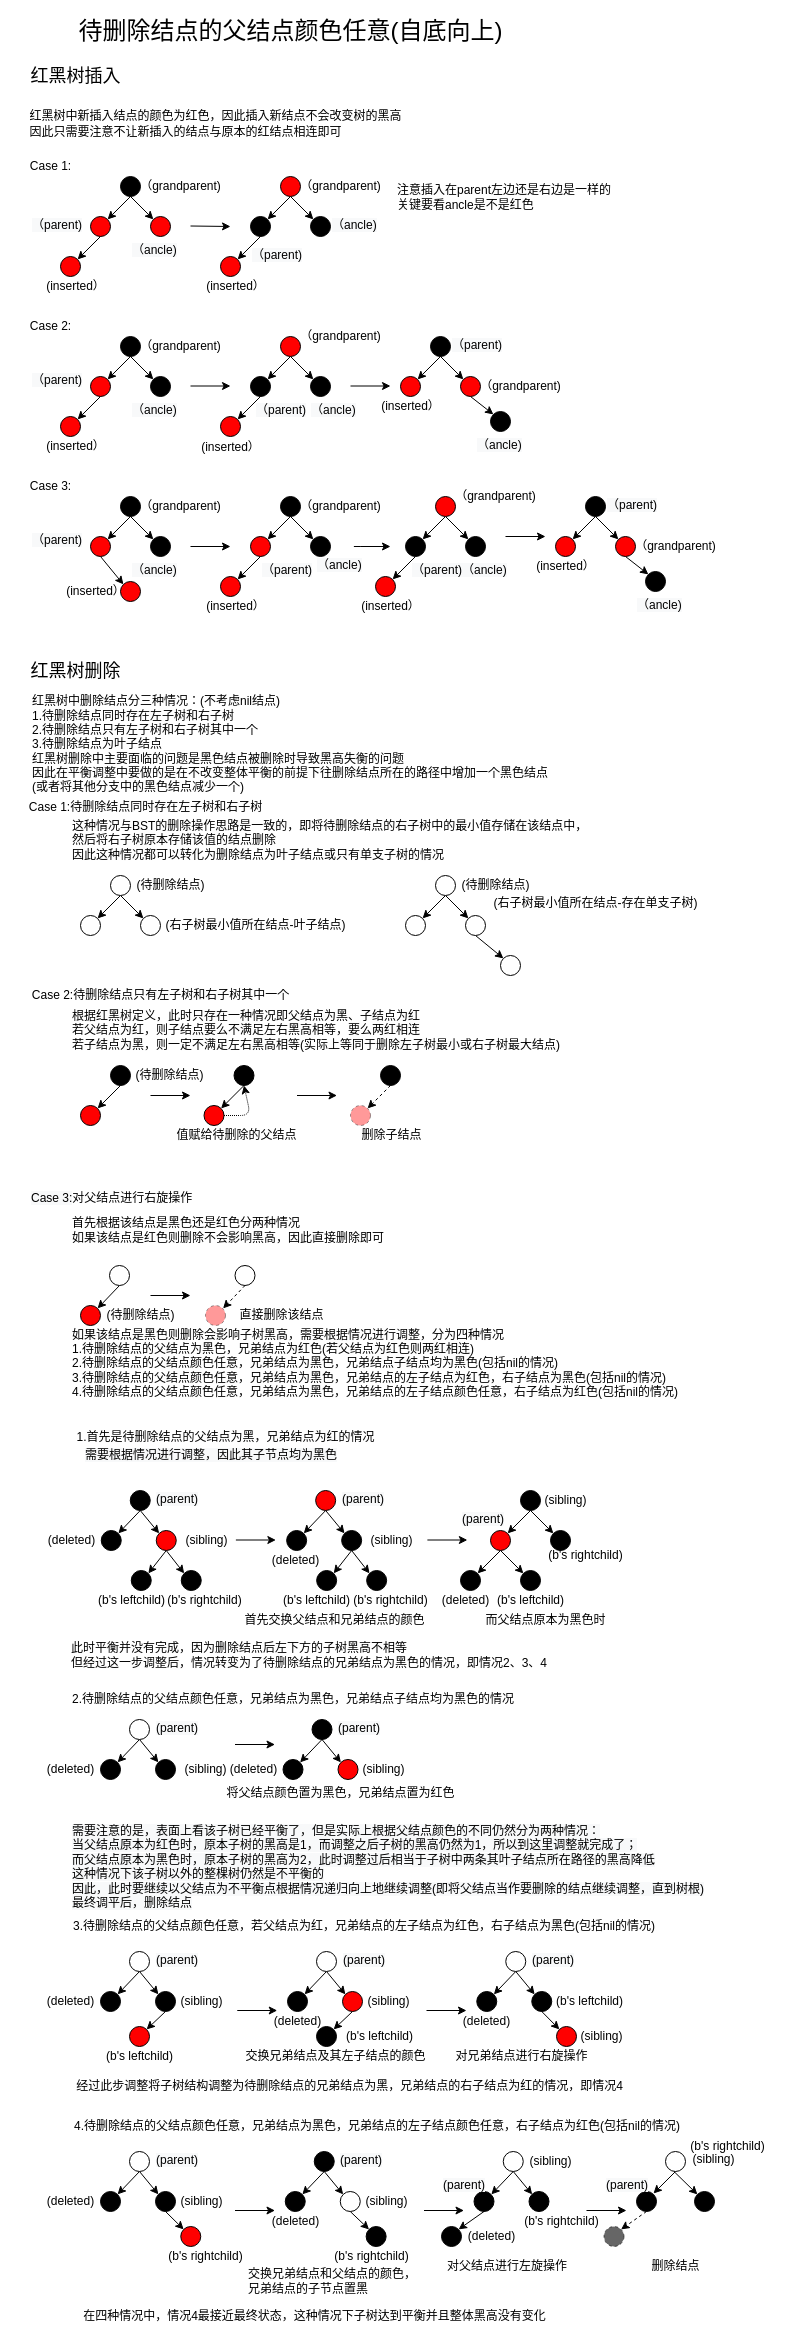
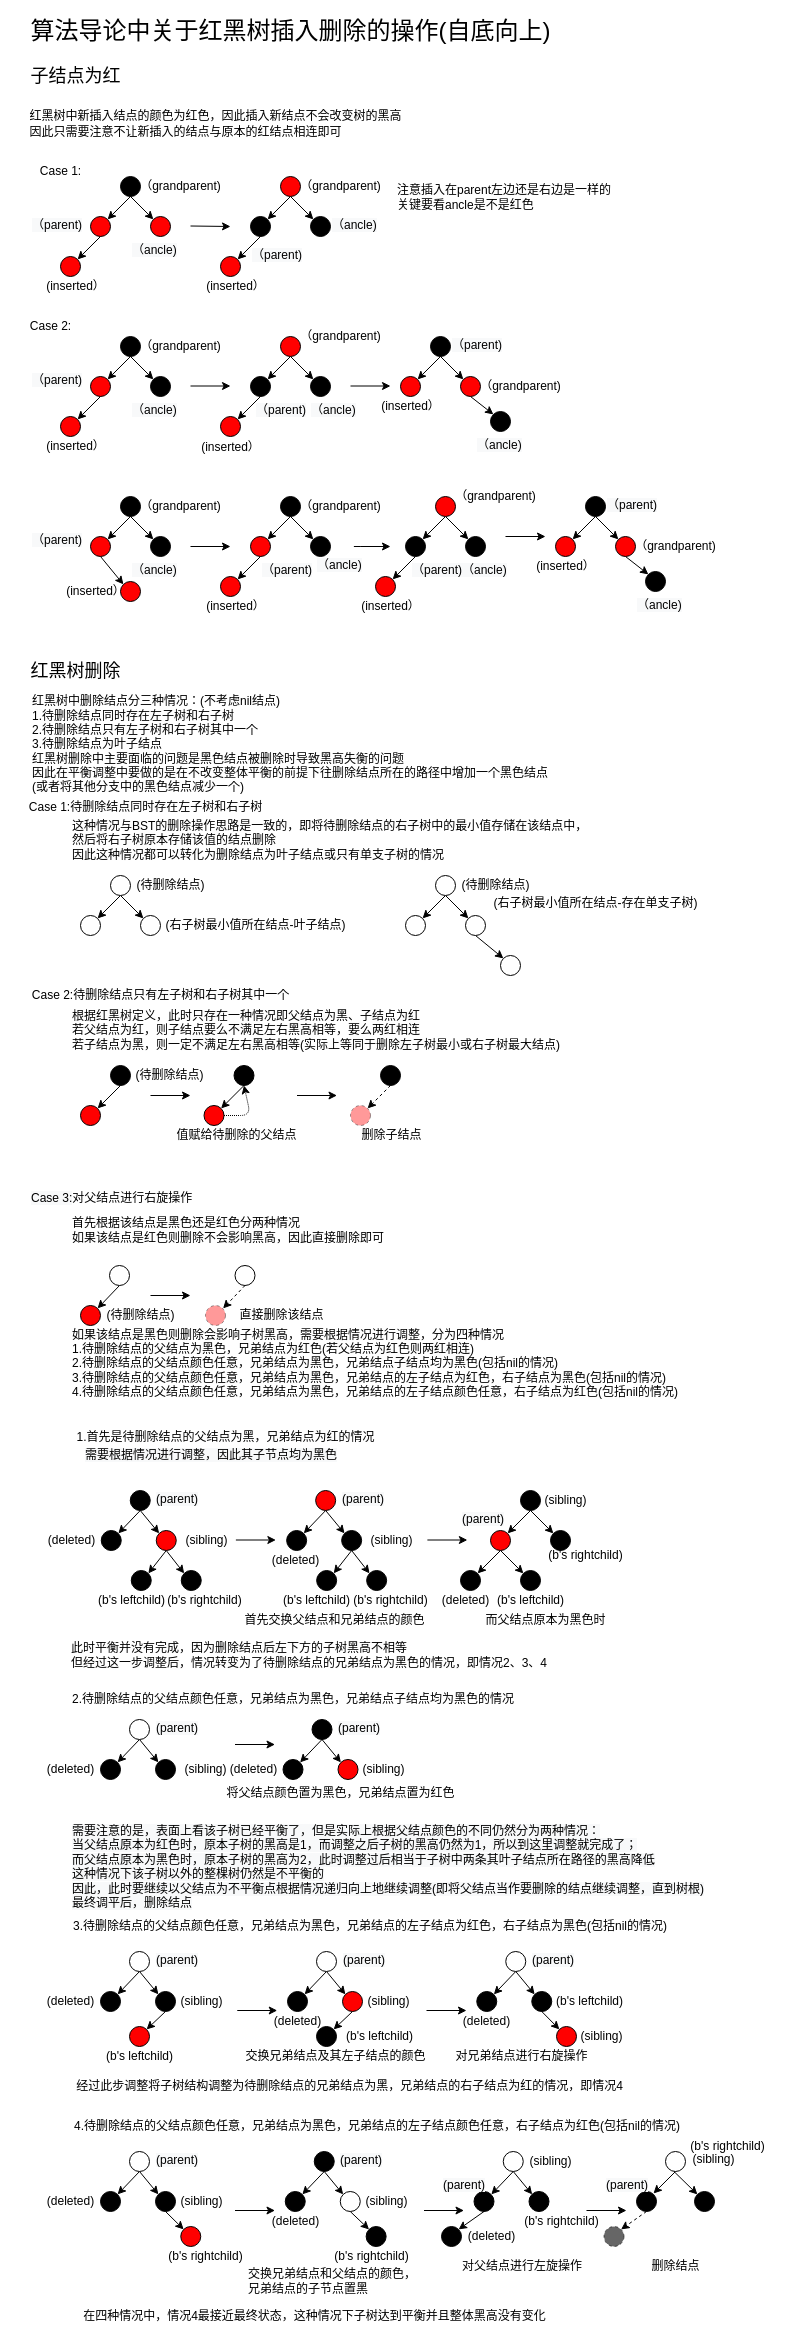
(291, 32) -> (291, 32)
(76, 77) -> (76, 77)
(51, 167) -> (61, 172)
(51, 487) -> none
(368, 1927) -> (374, 1927)
(516, 2267) -> (531, 2267)
